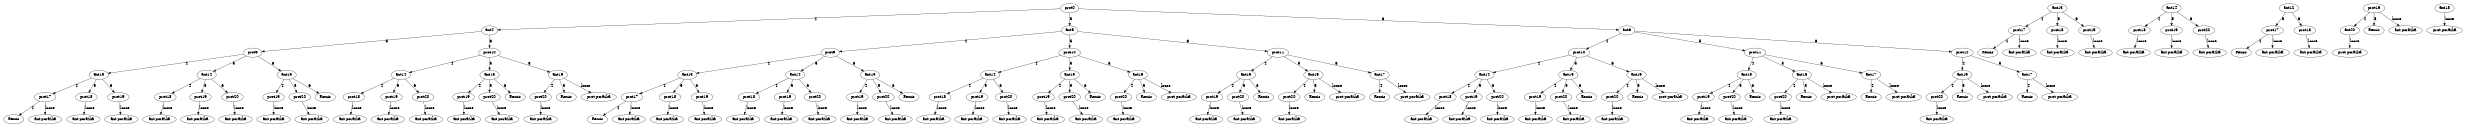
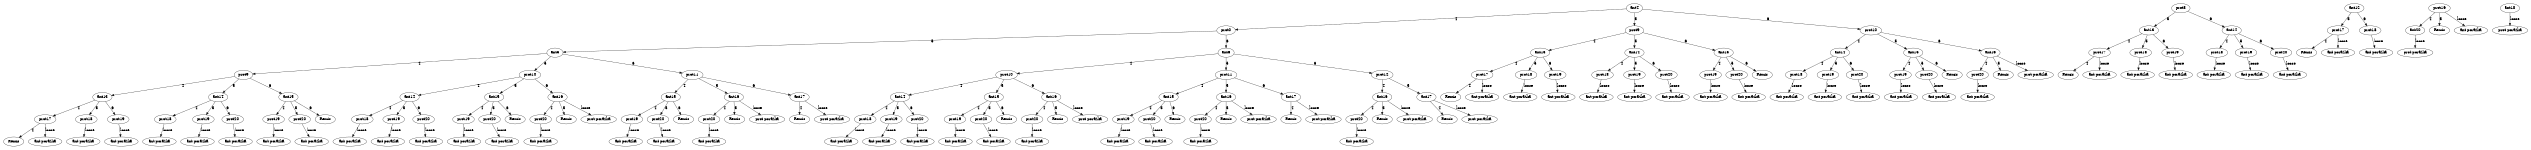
none -> (2181, 8)
(780, 19) -> (1432, 19)
